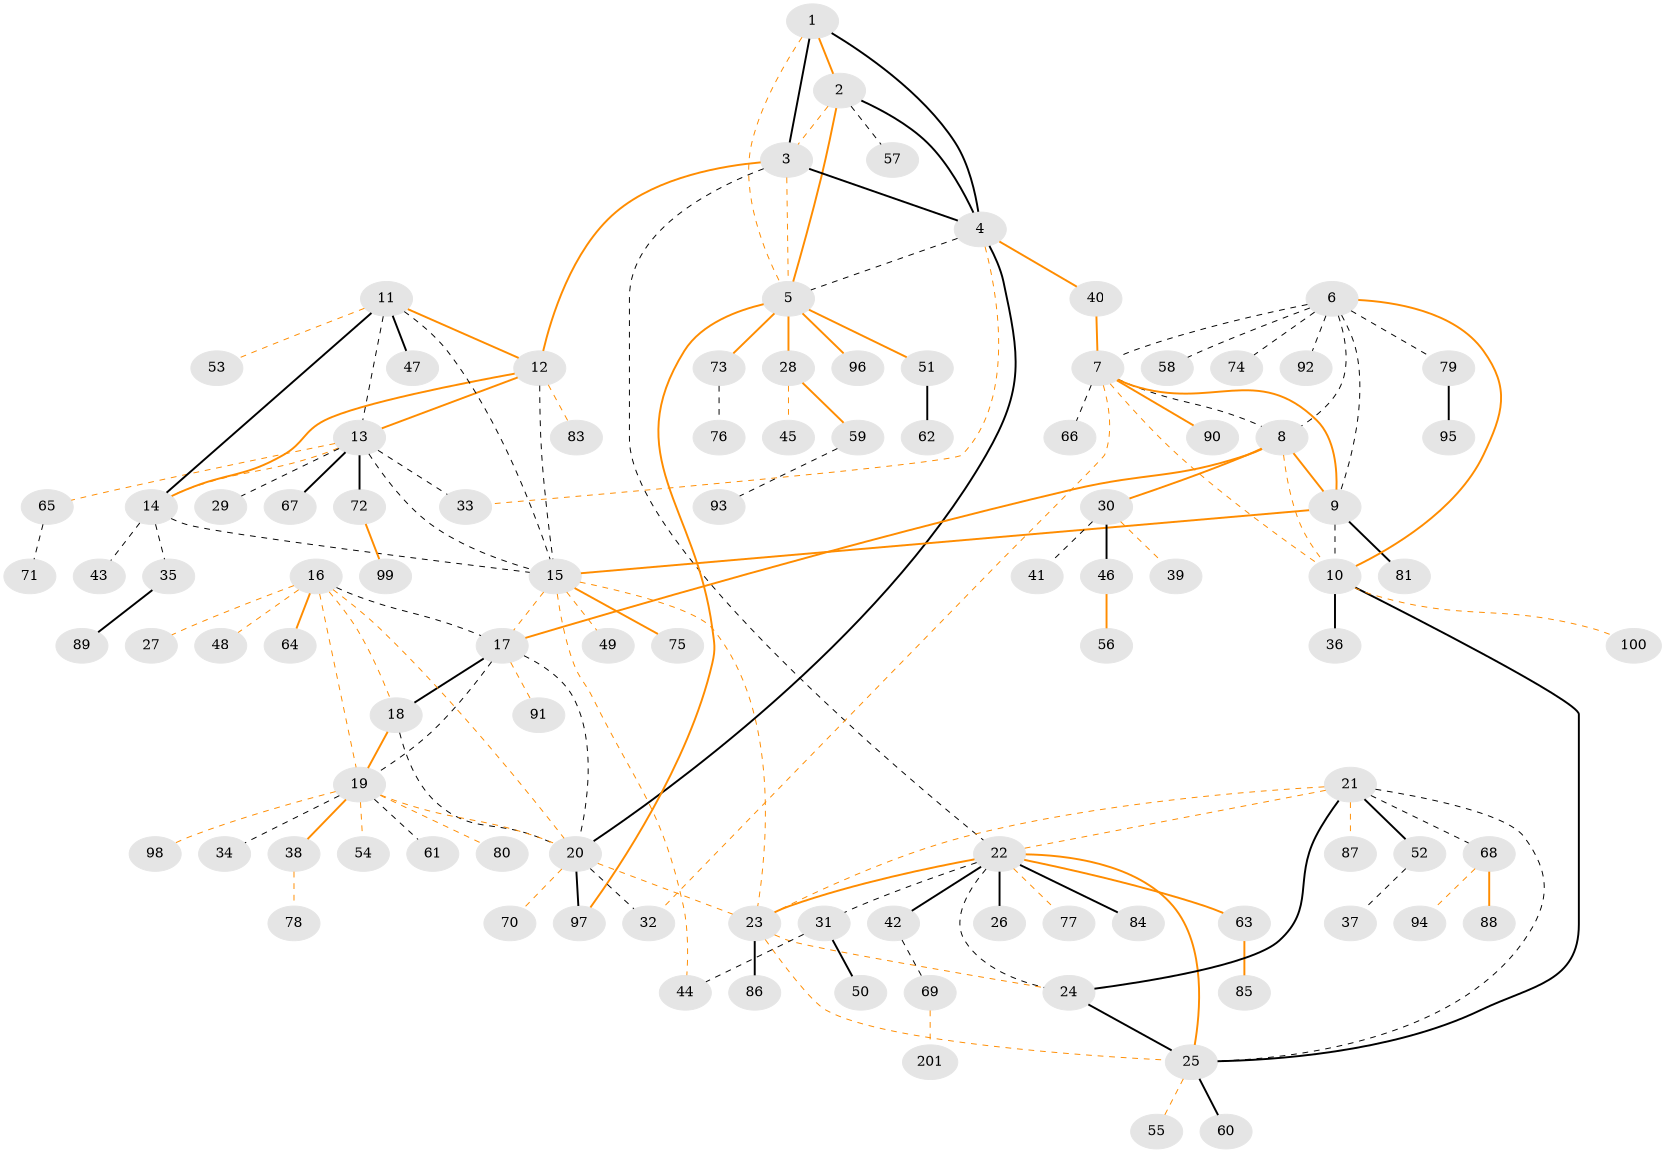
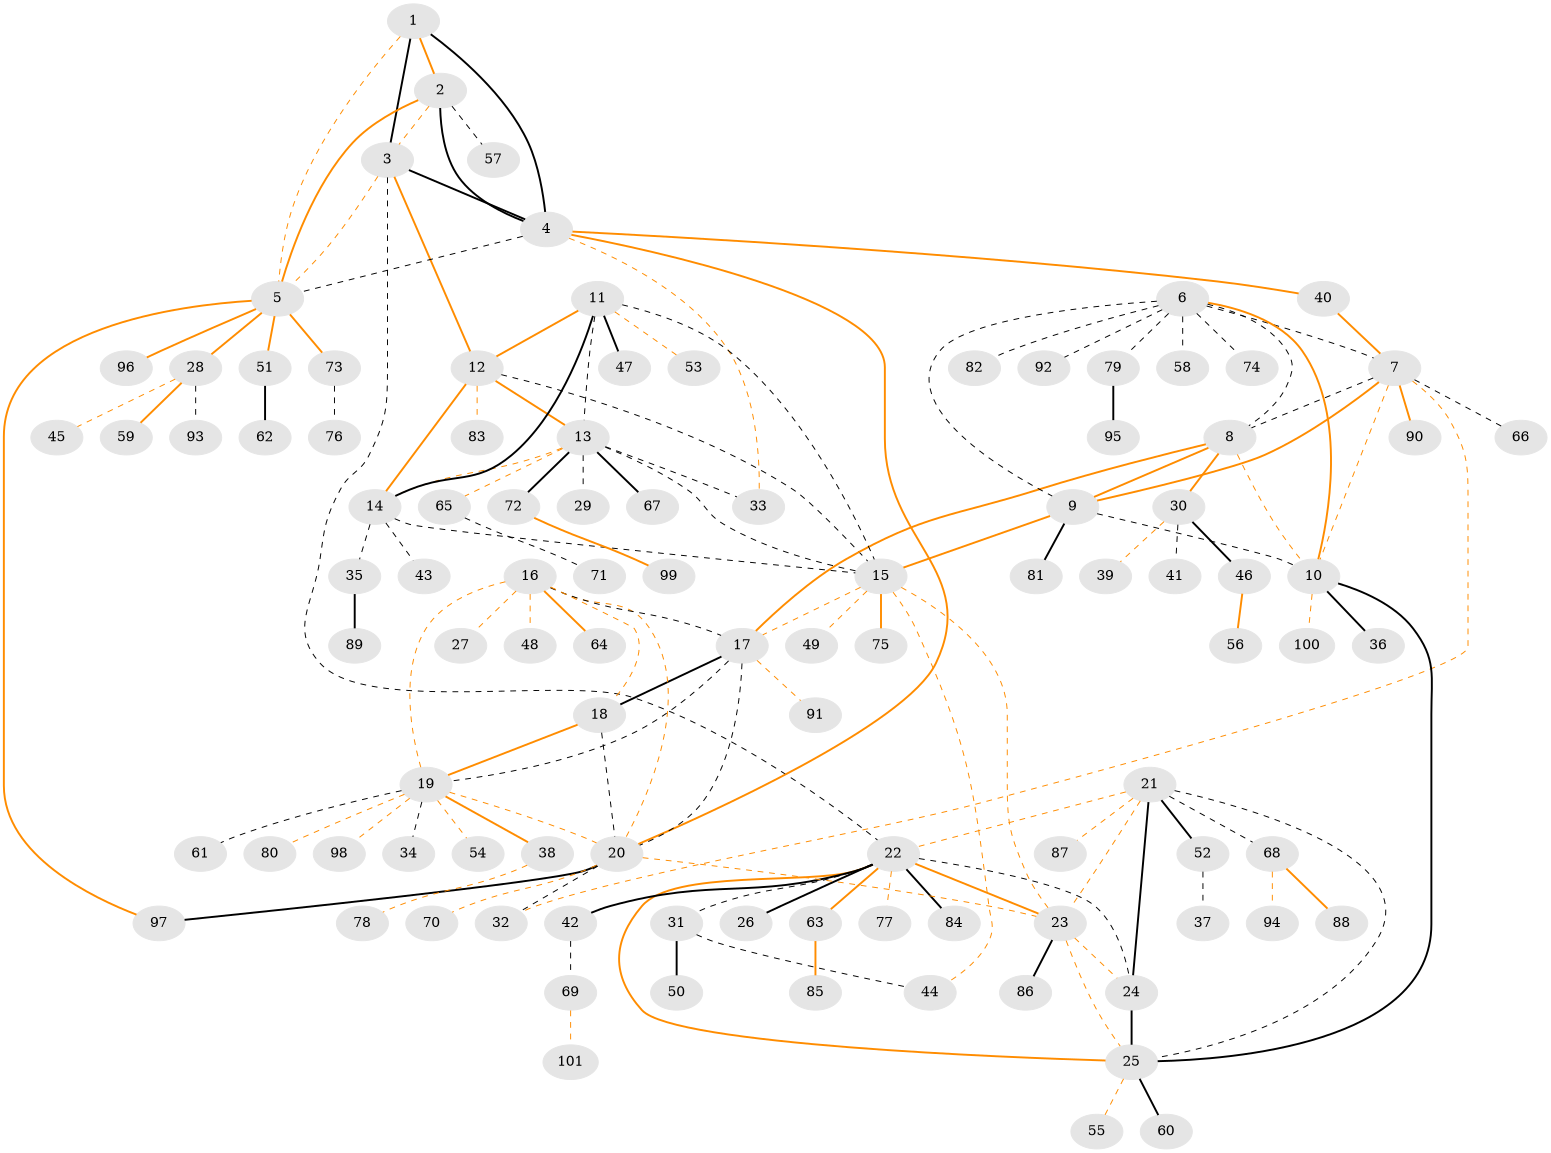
none -> (974, 368)
(793, 470) -> (196, 403)
(886, 590) -> (907, 519)
(930, 1062) -> (571, 1062)
